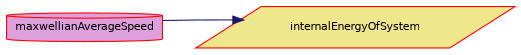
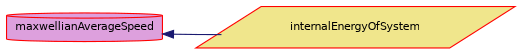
(198, 20) -> (198, 35)
